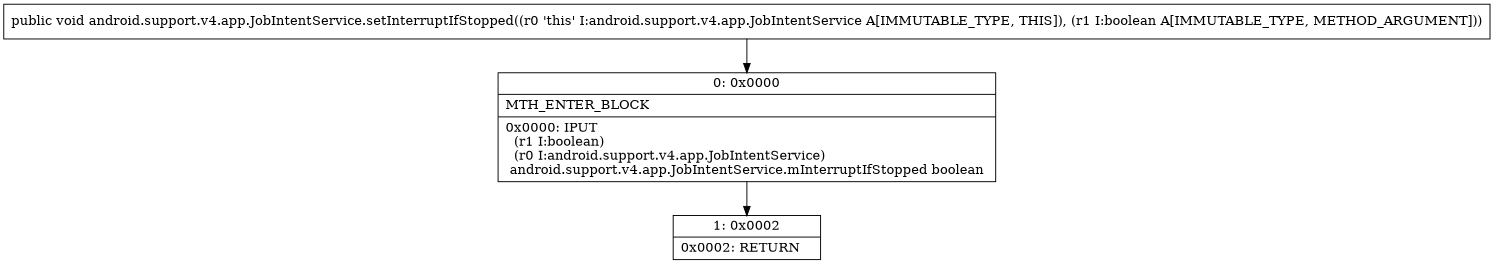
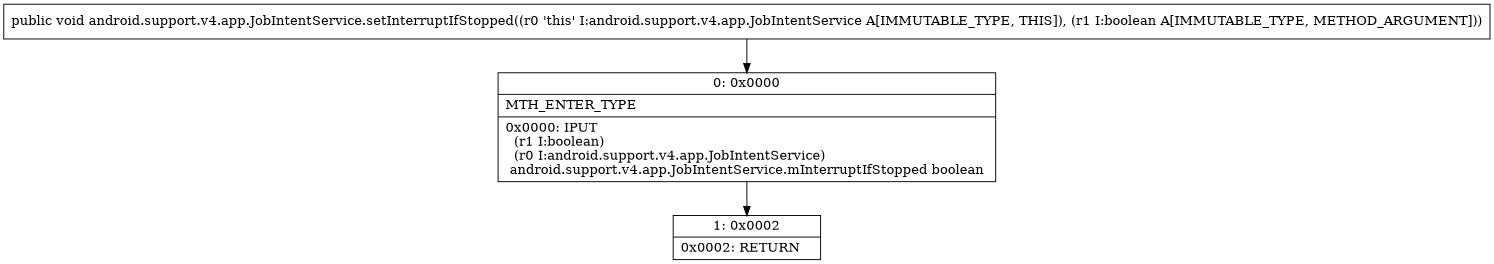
(578, 105) -> (571, 105)
